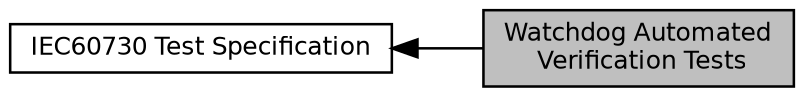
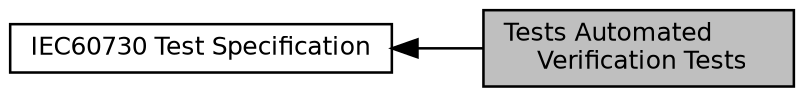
(639, 48) -> (639, 48)
